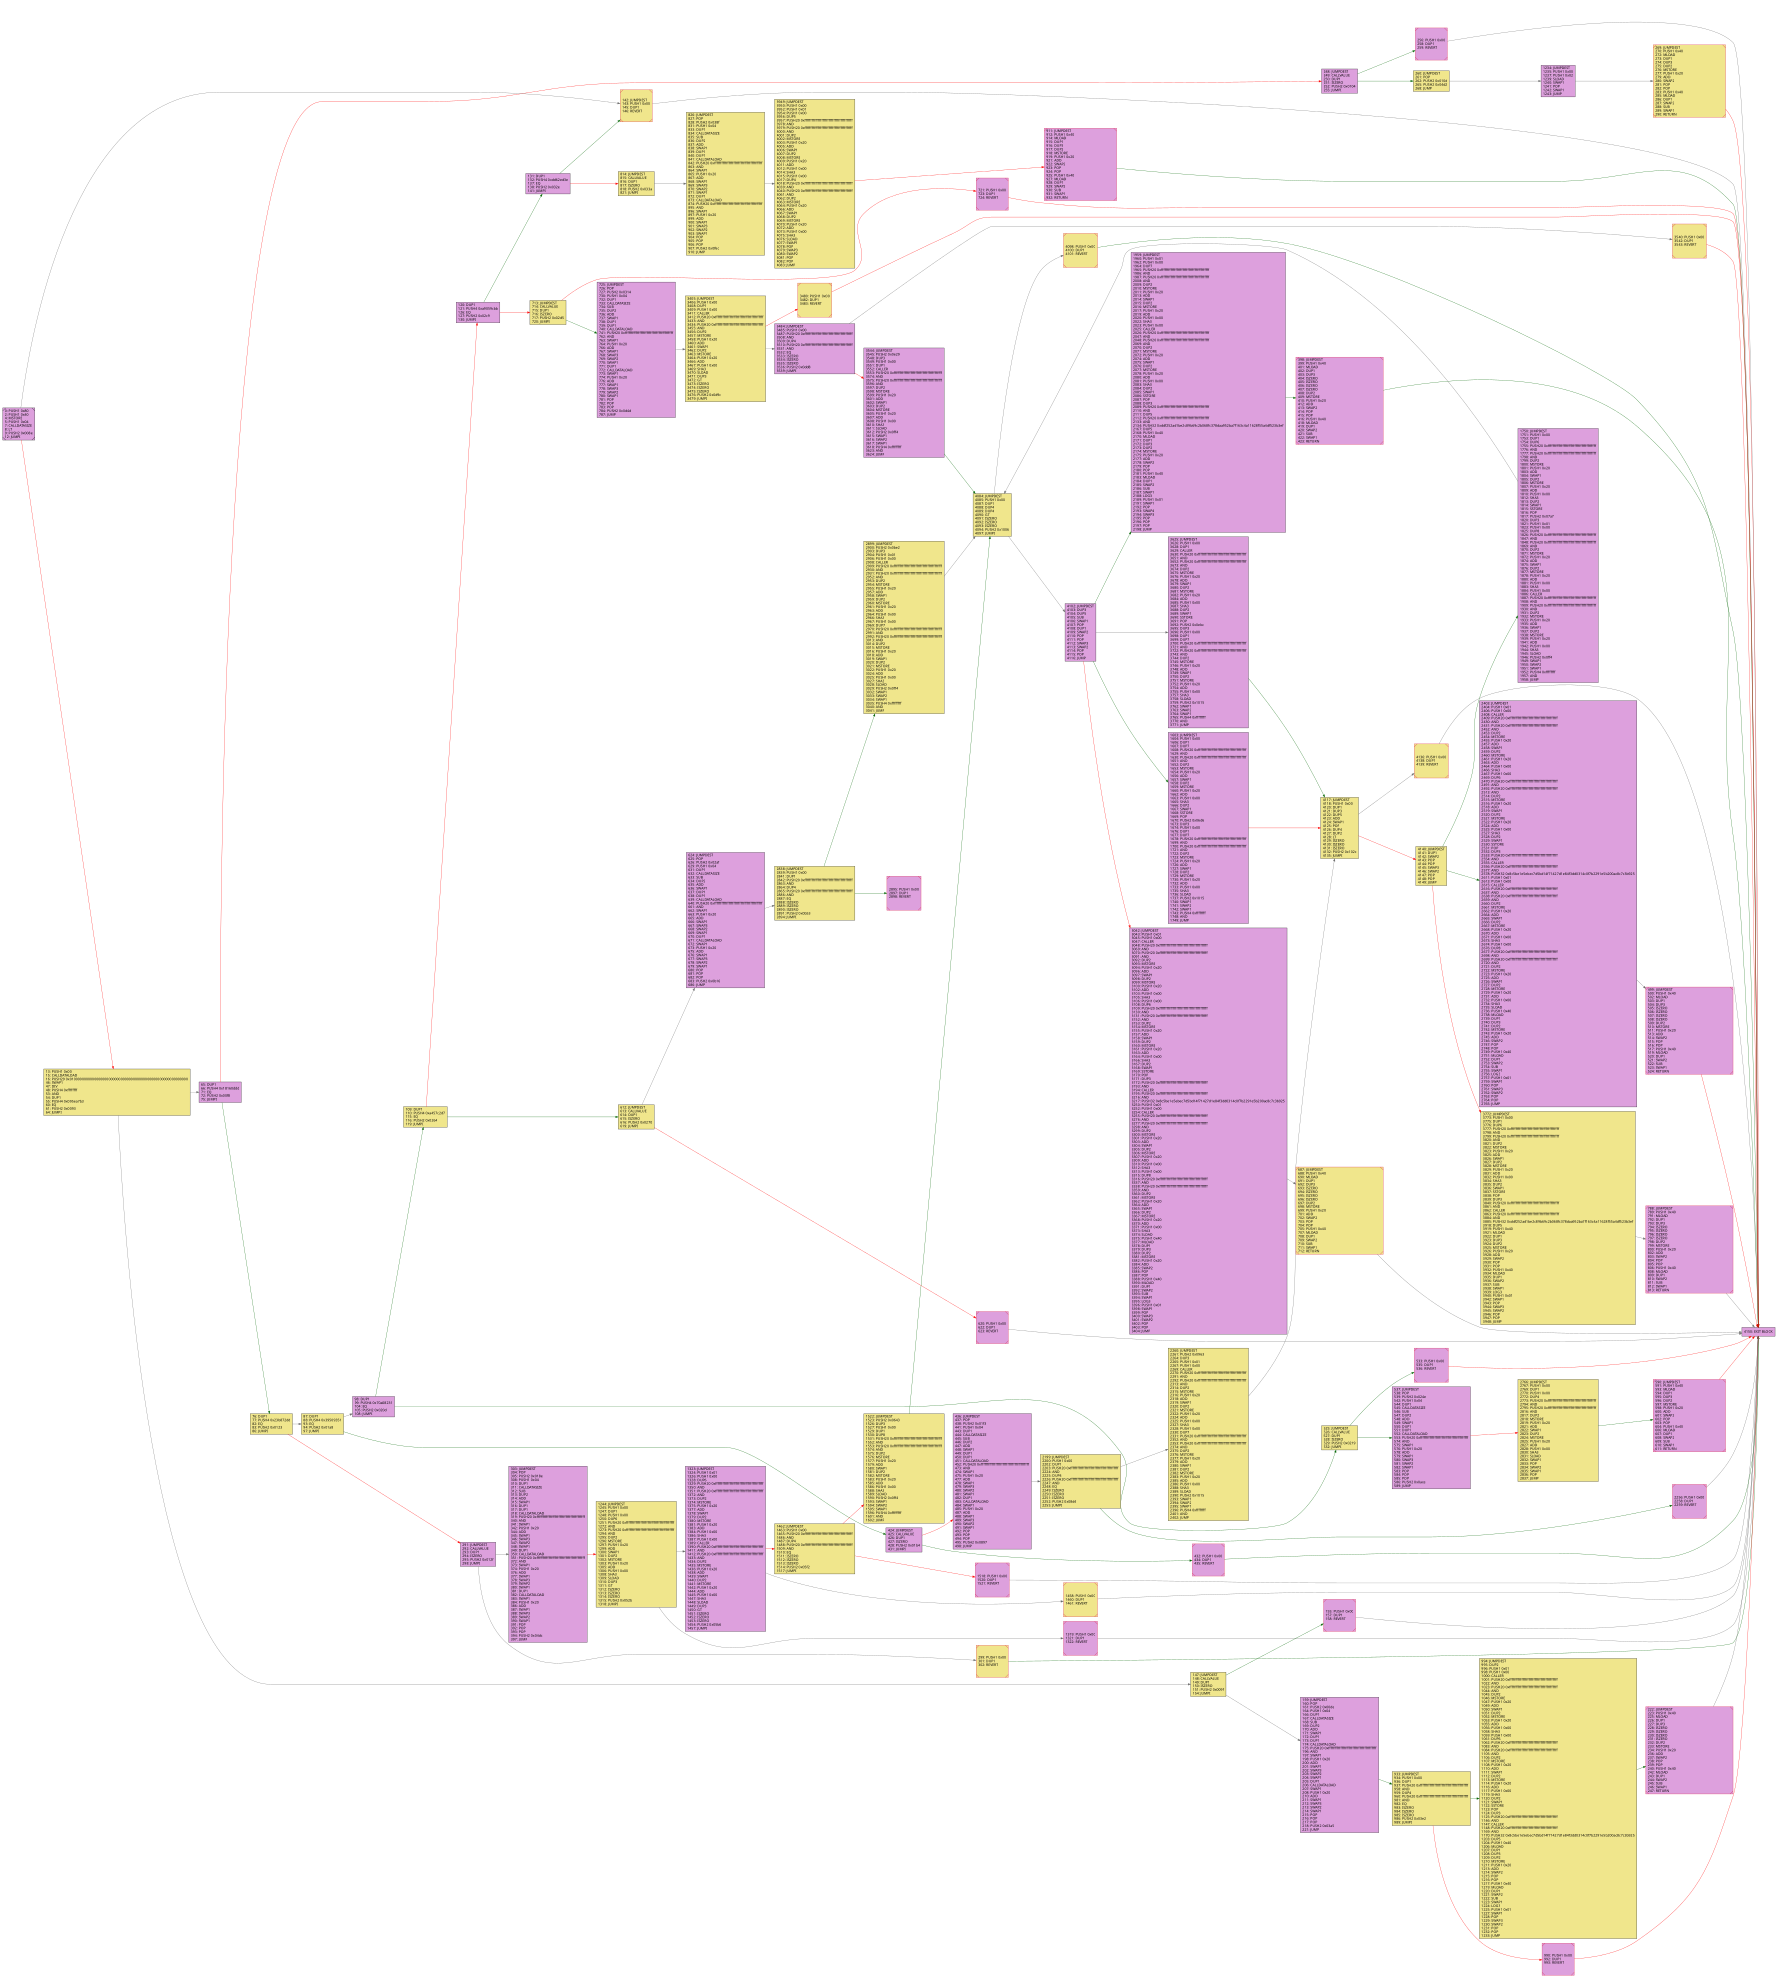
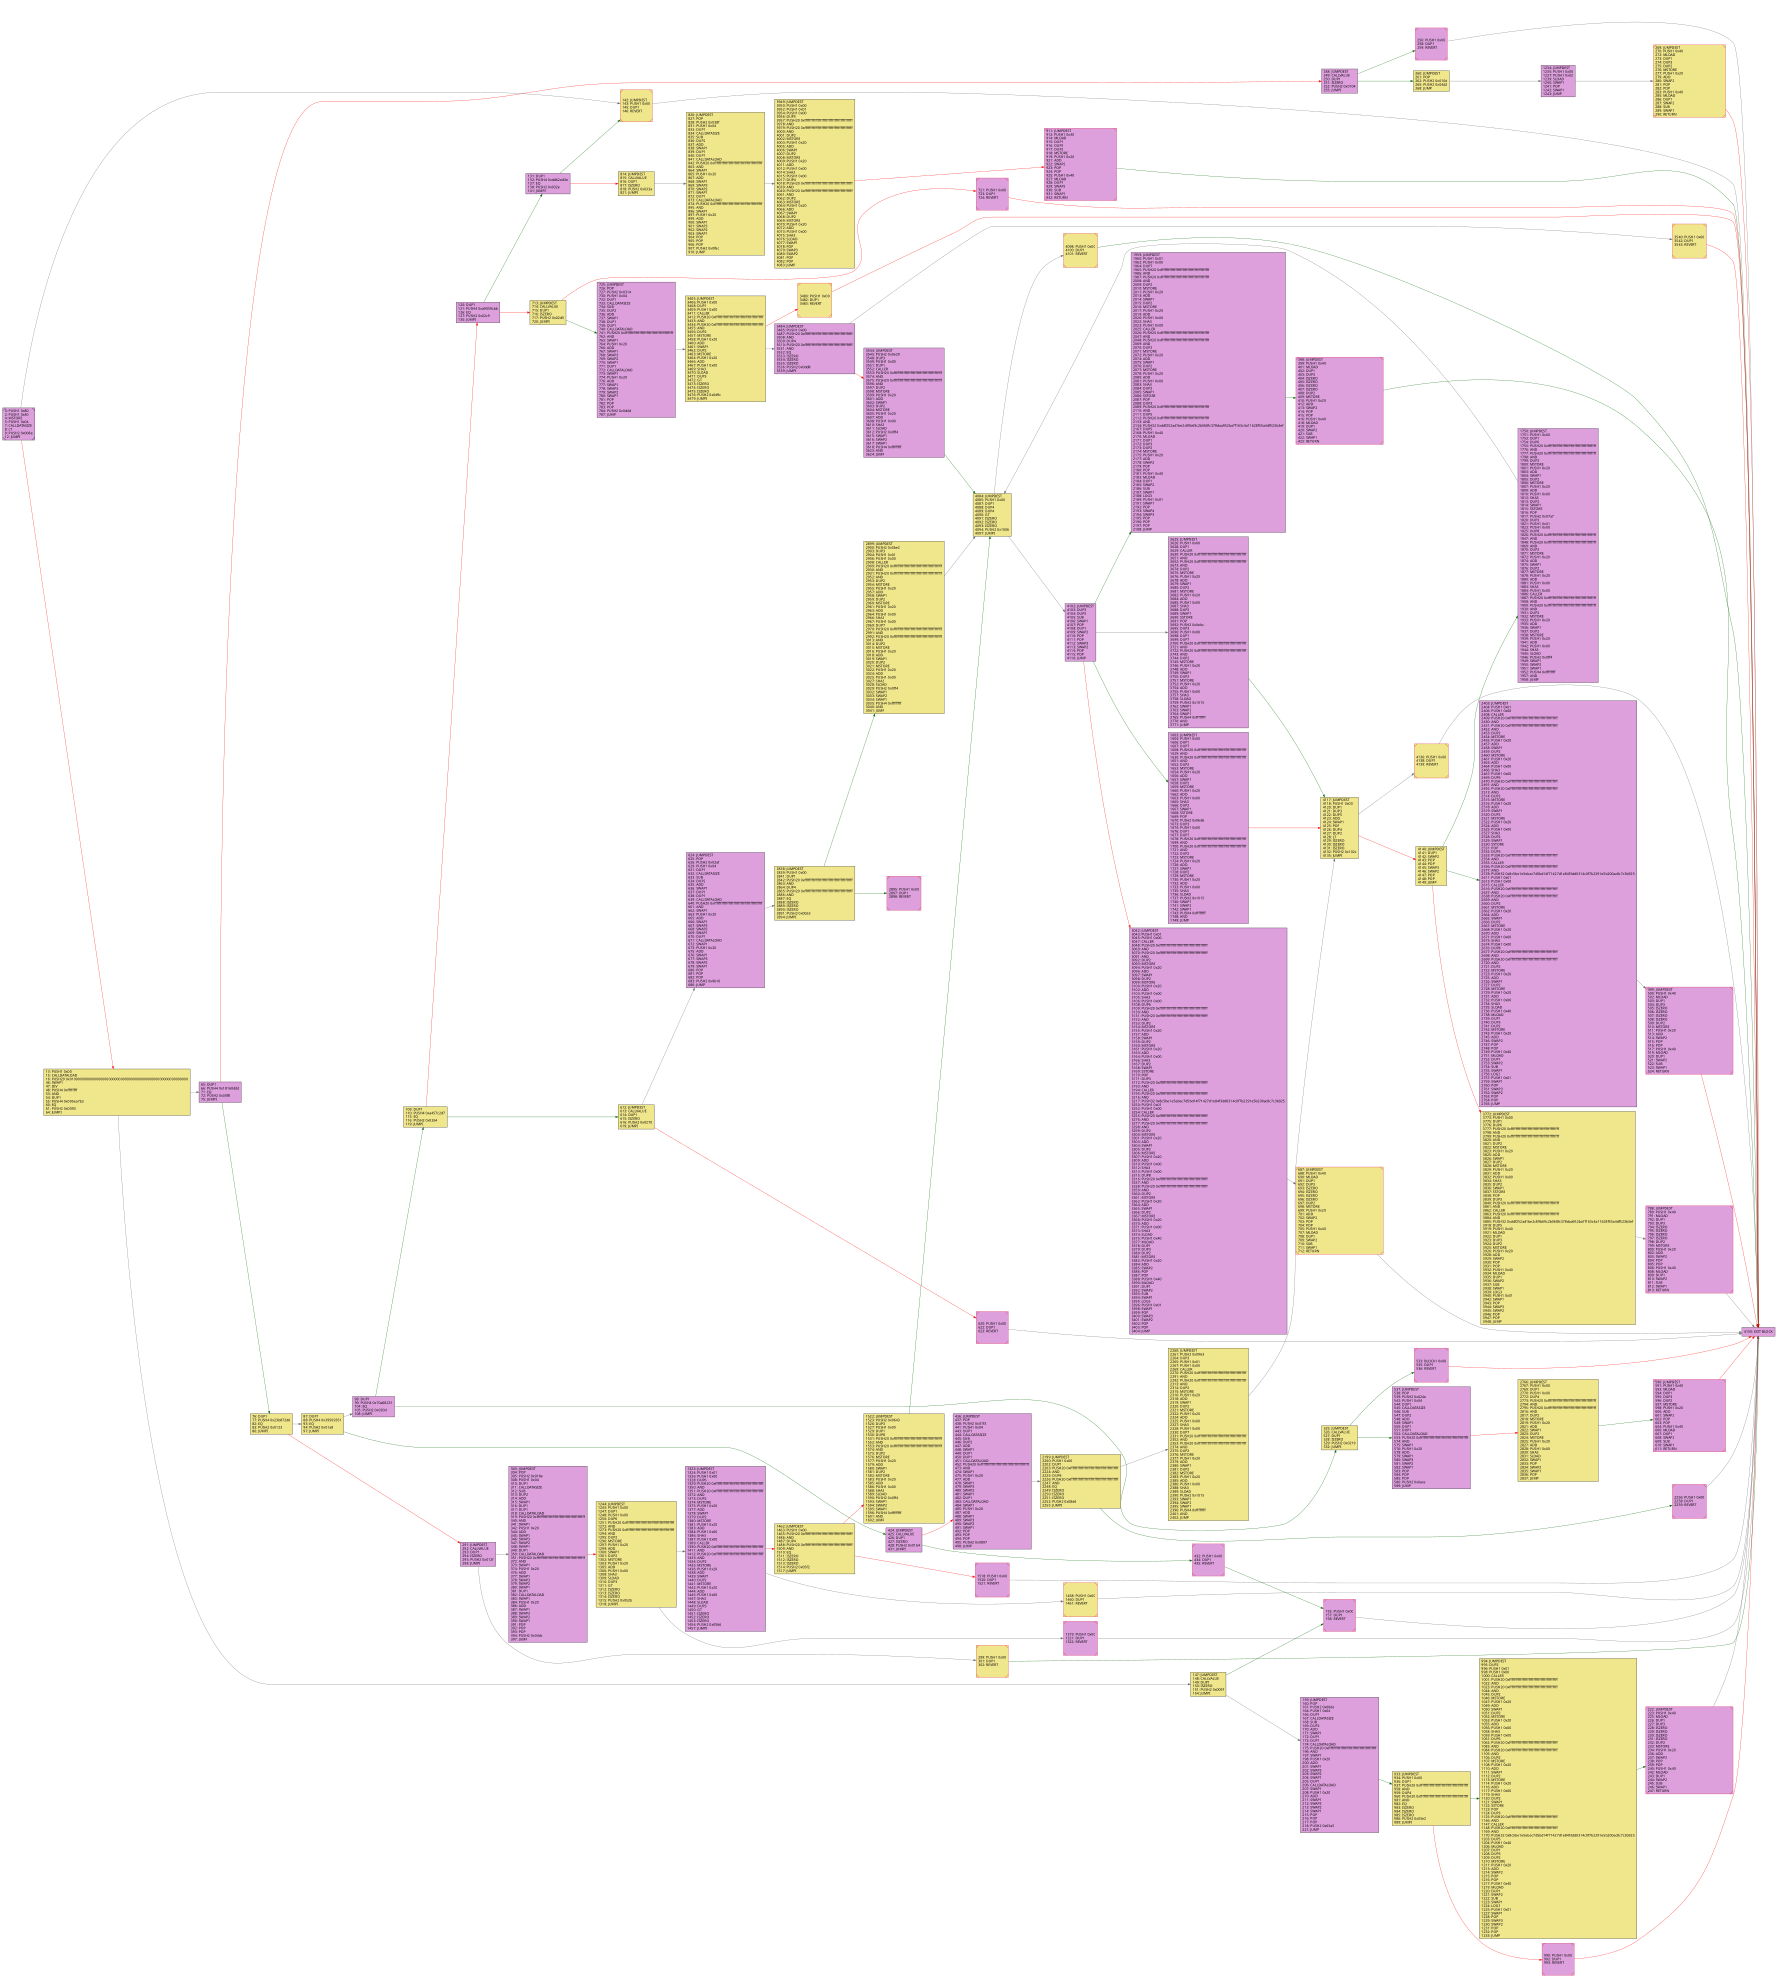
(1431, 1365) -> (1431, 1365)
(1577, 1554) -> (1273, 1587)
